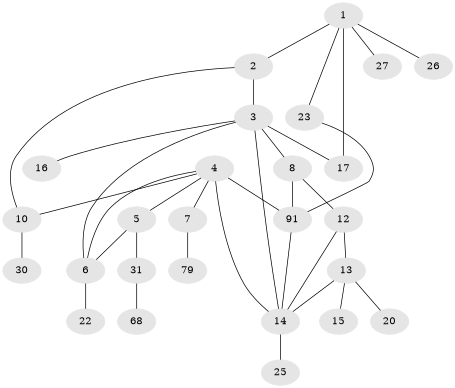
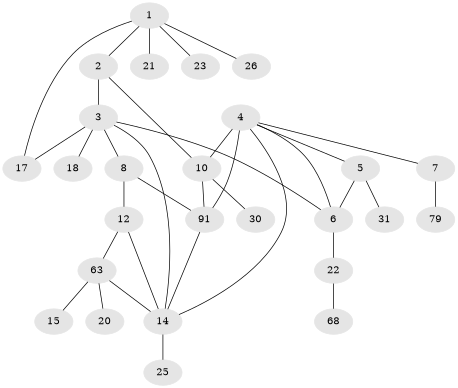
(382, 67) -> (149, 67)
(42, 169) -> (73, 169)
(373, 174) -> (203, 194)
(346, 271) -> (97, 271)
(137, 296) -> (334, 296)
